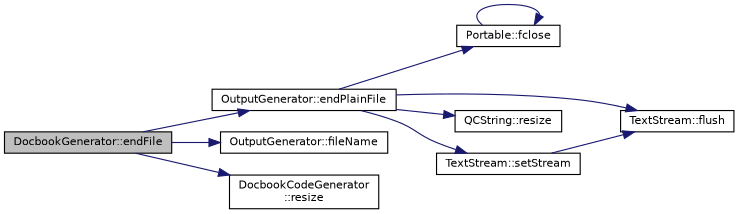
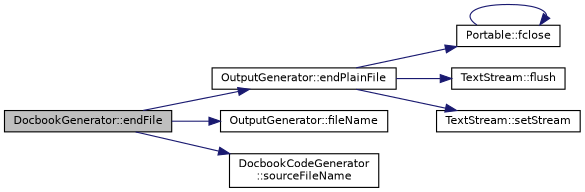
(508, 121) -> none
(587, 144) -> none
(304, 192) -> (304, 171)
